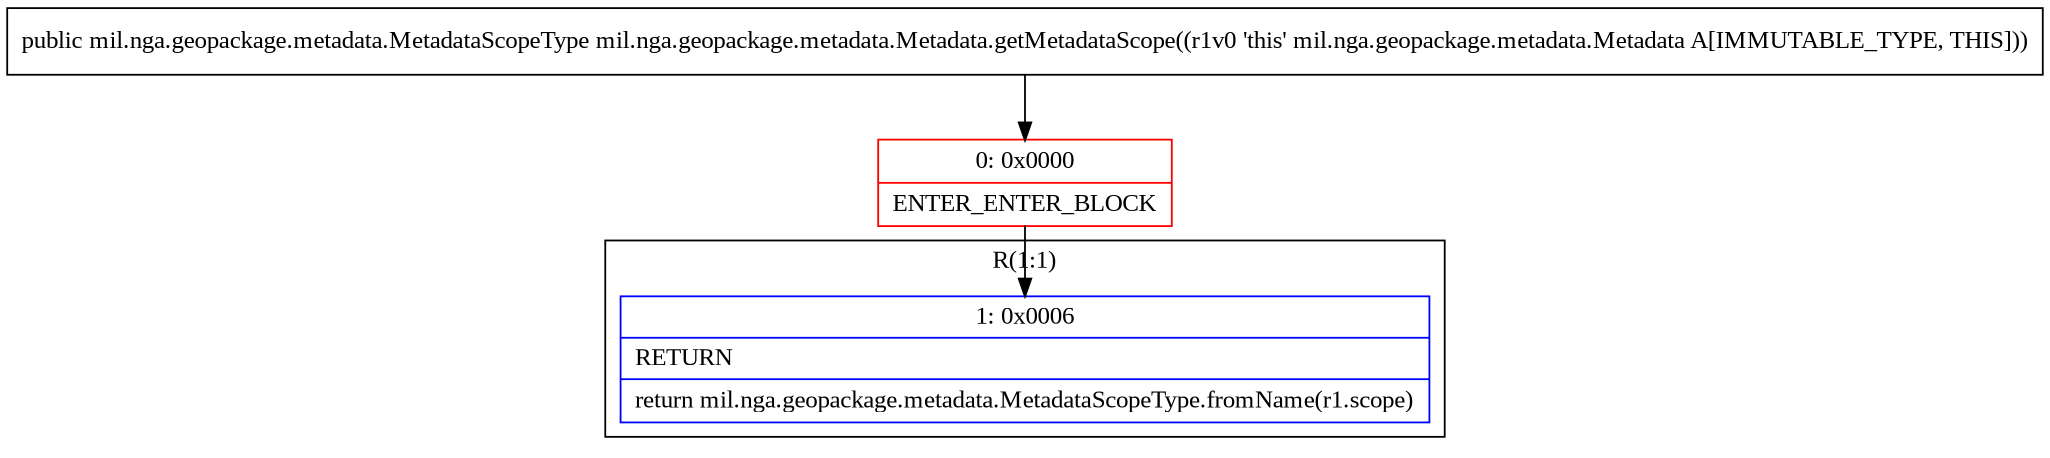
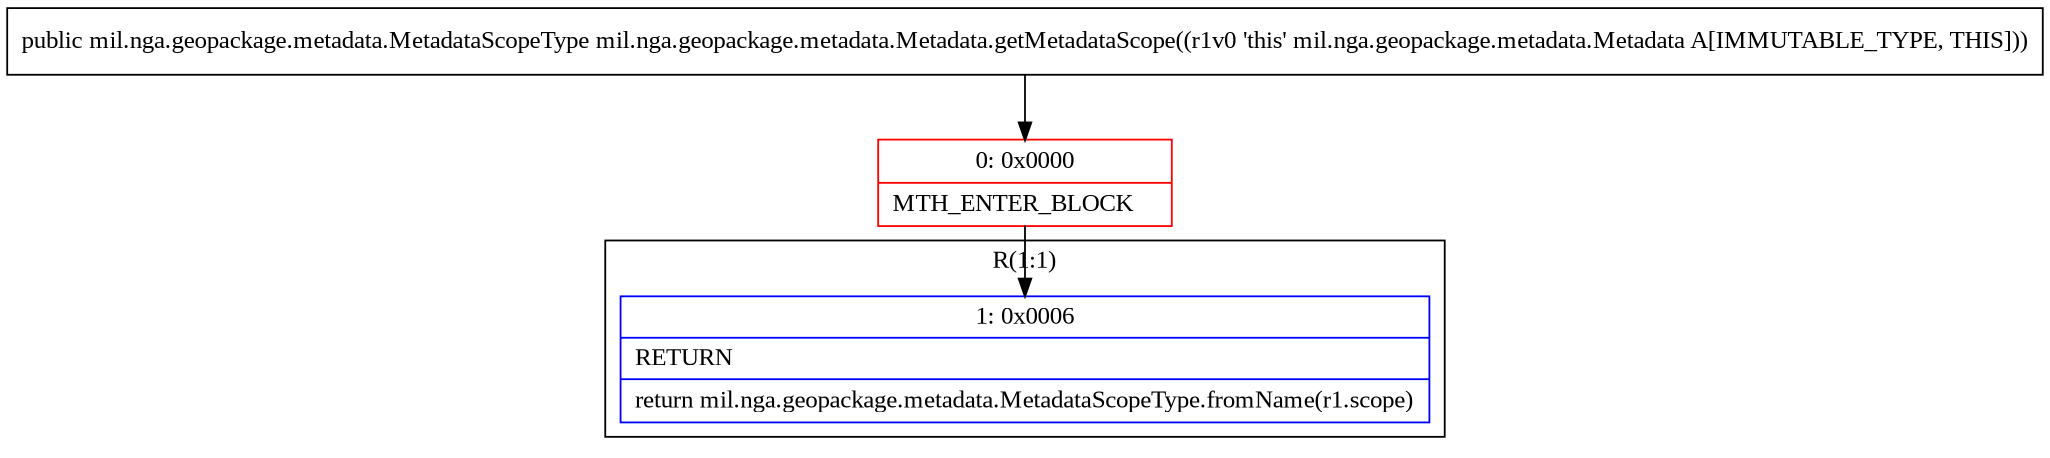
(1025, 204) -> (1013, 204)
